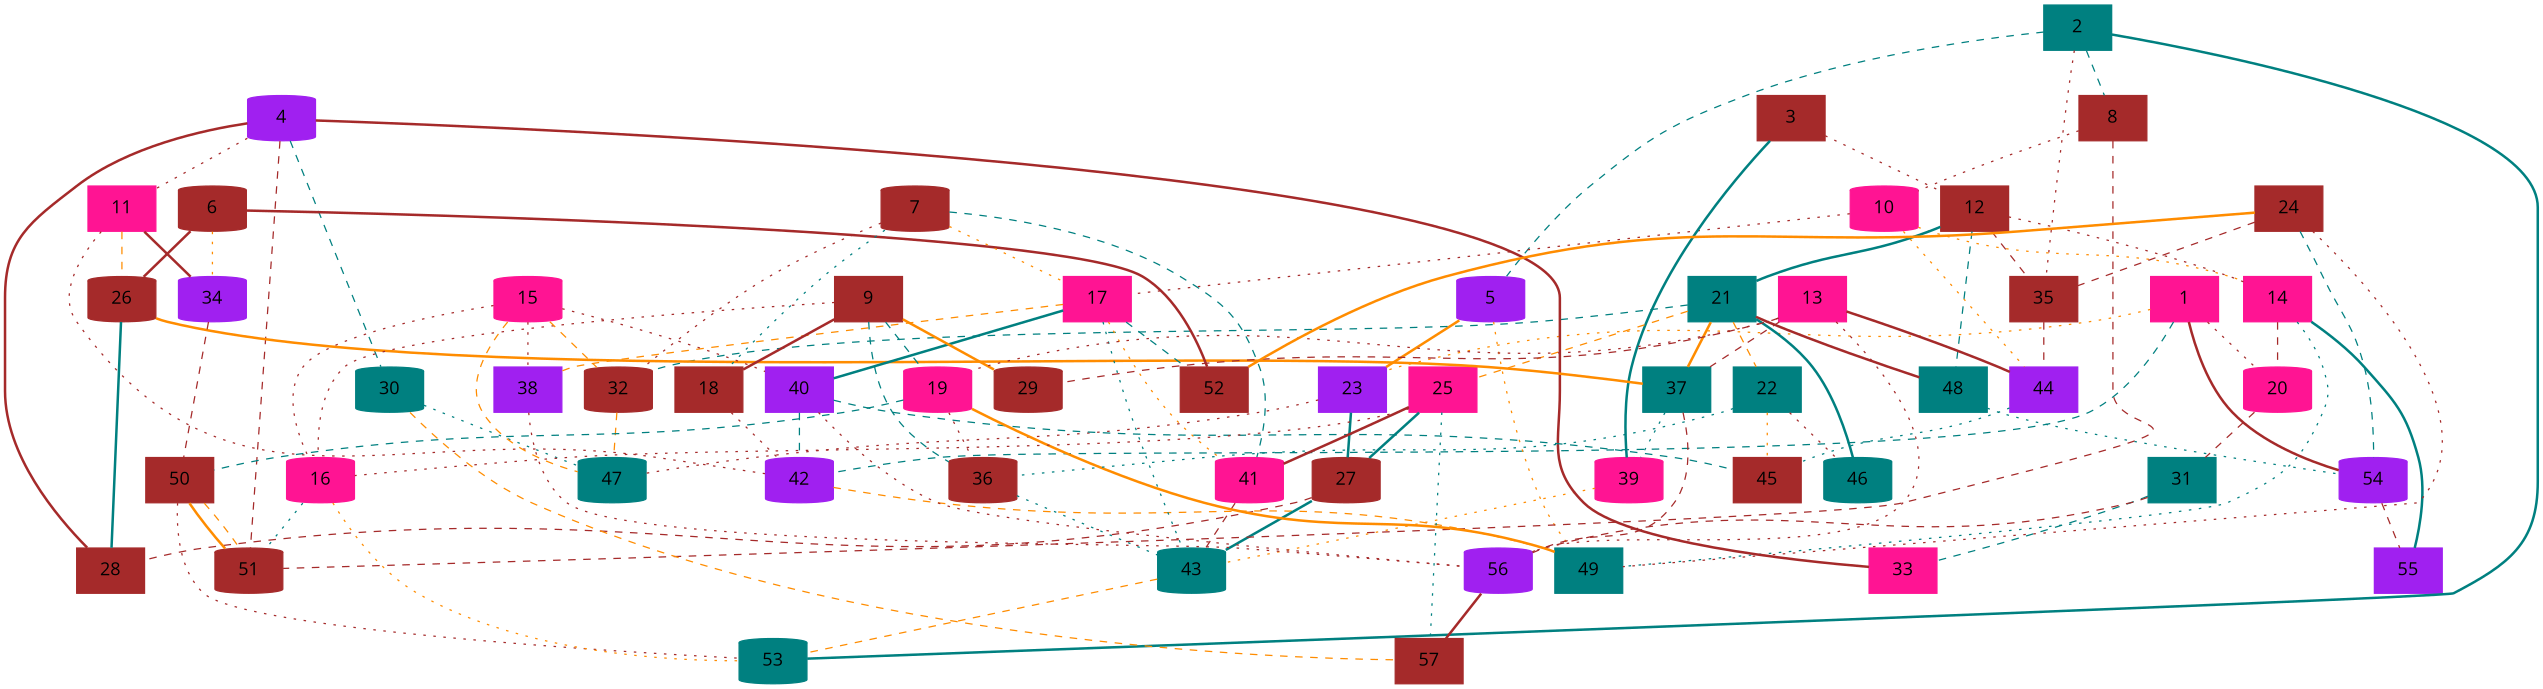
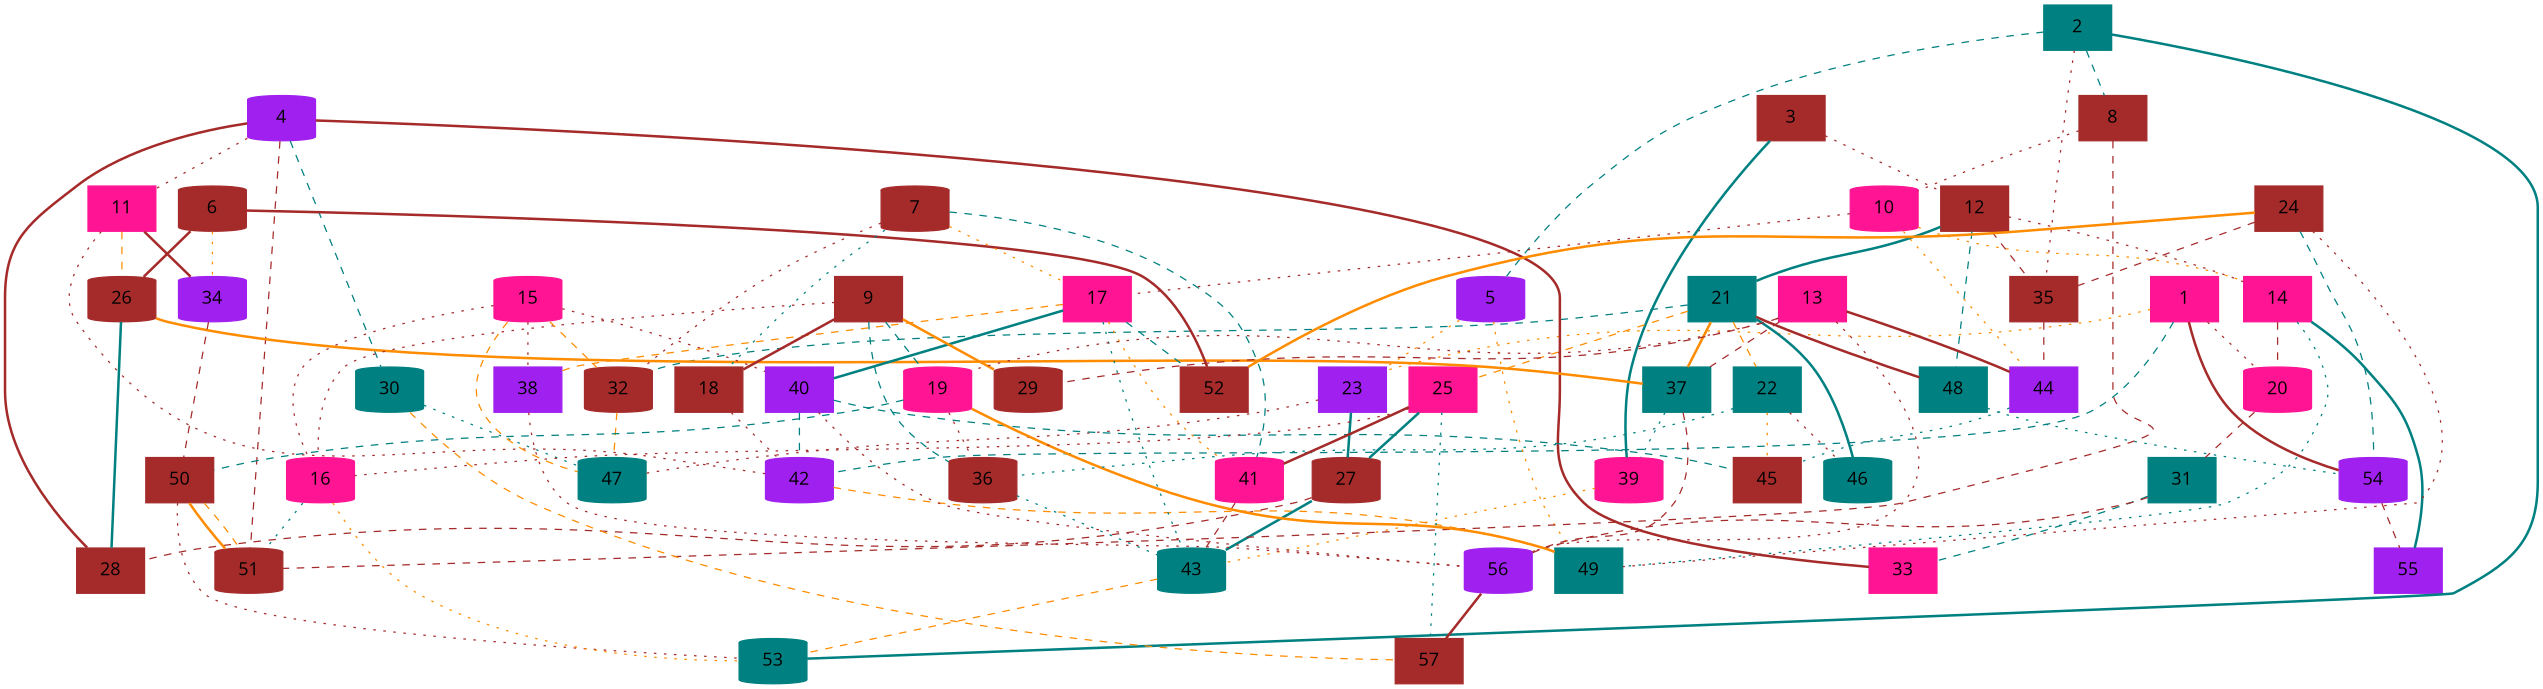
(1428, 340) -> (1428, 340)
